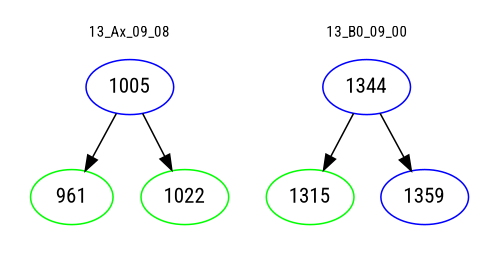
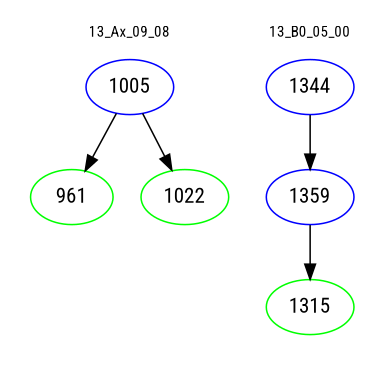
(367, 33) -> (310, 33)
(342, 135) -> (310, 245)
